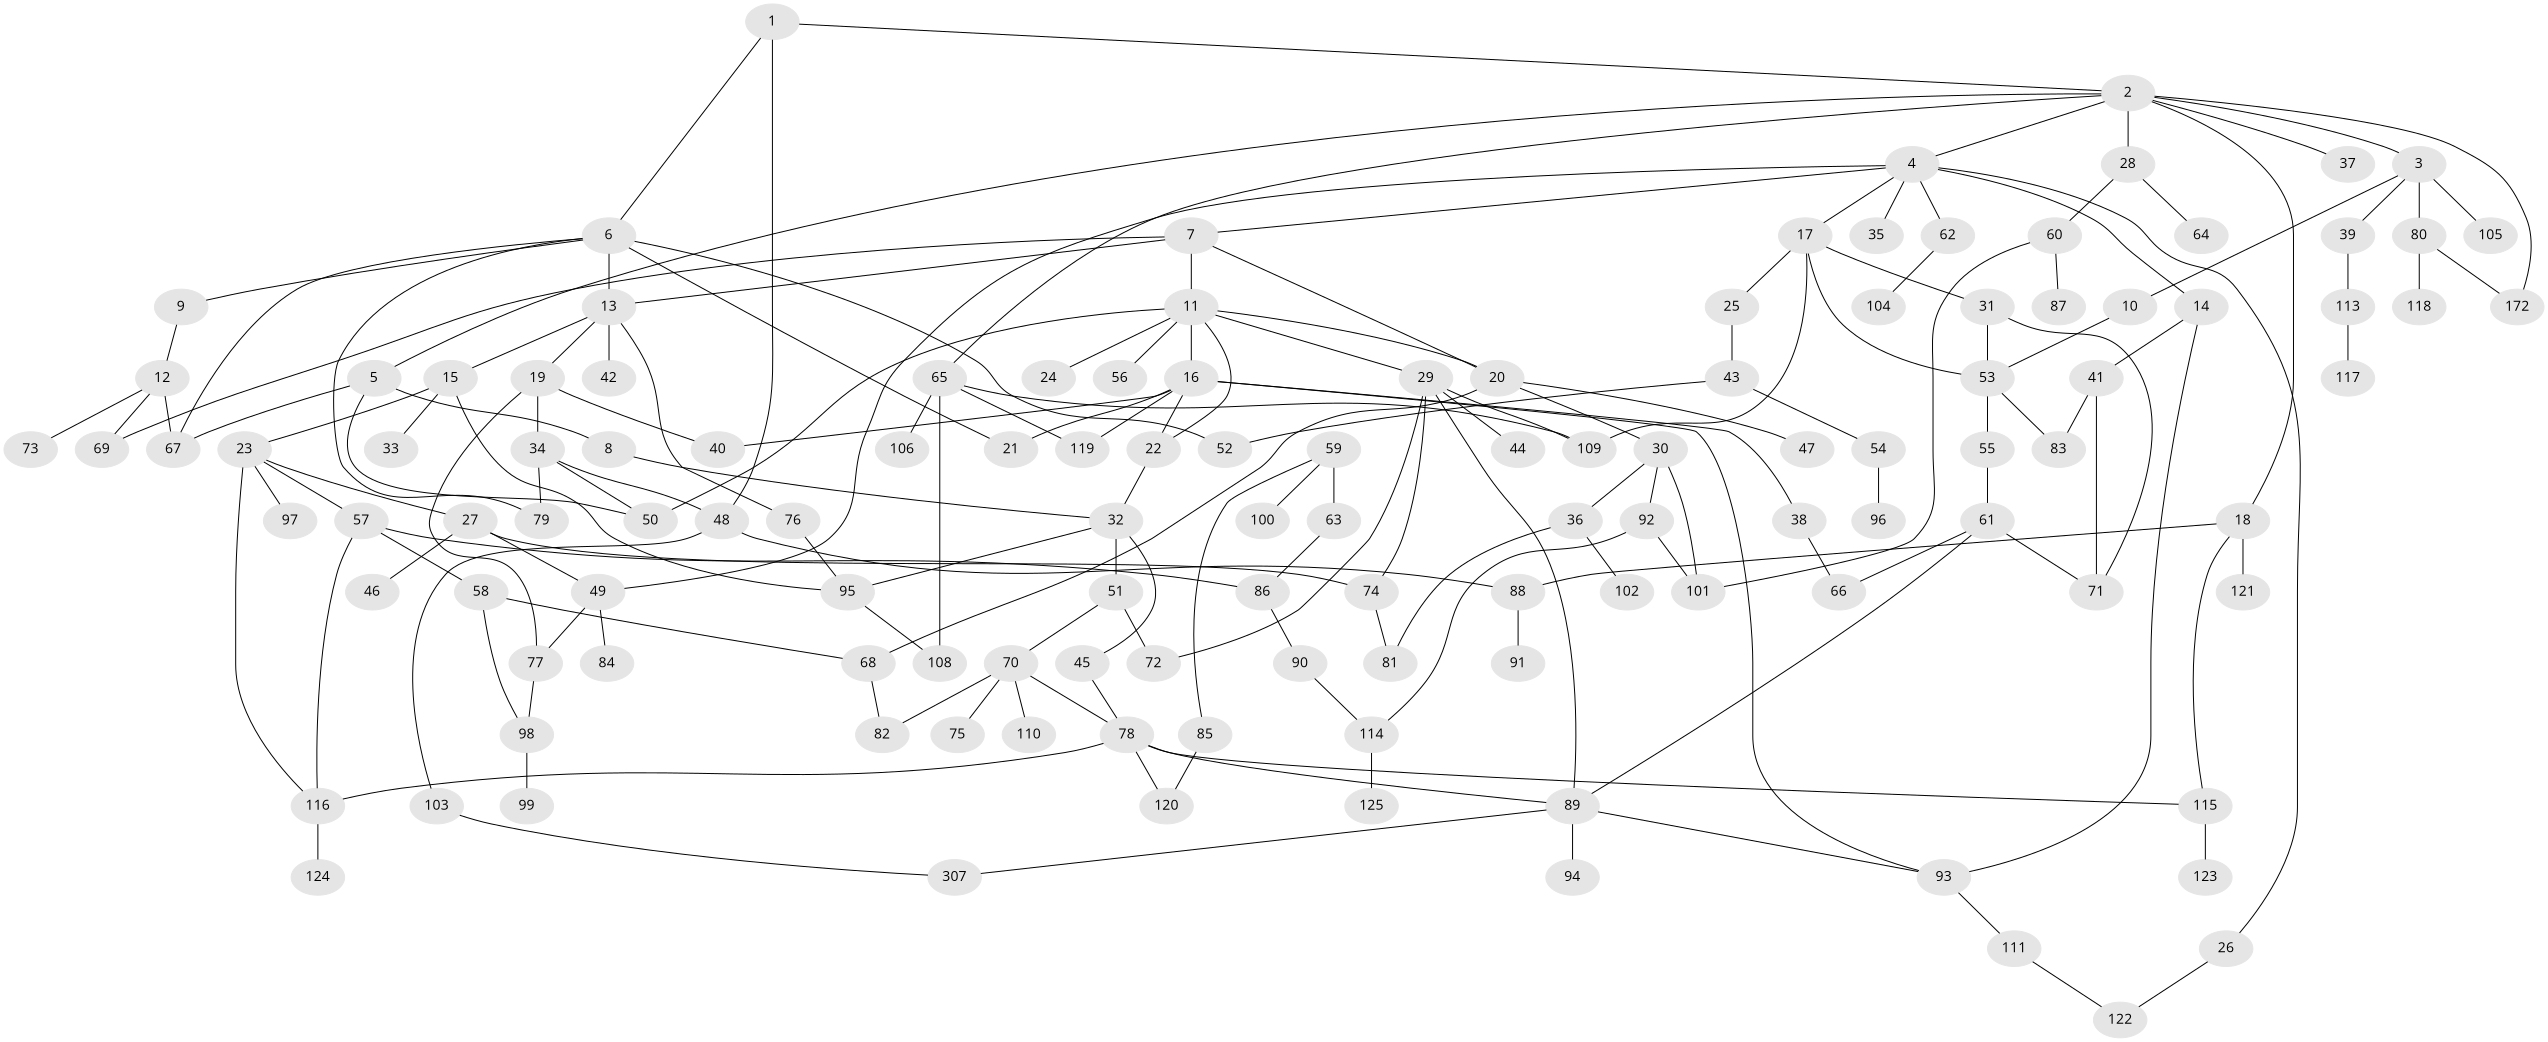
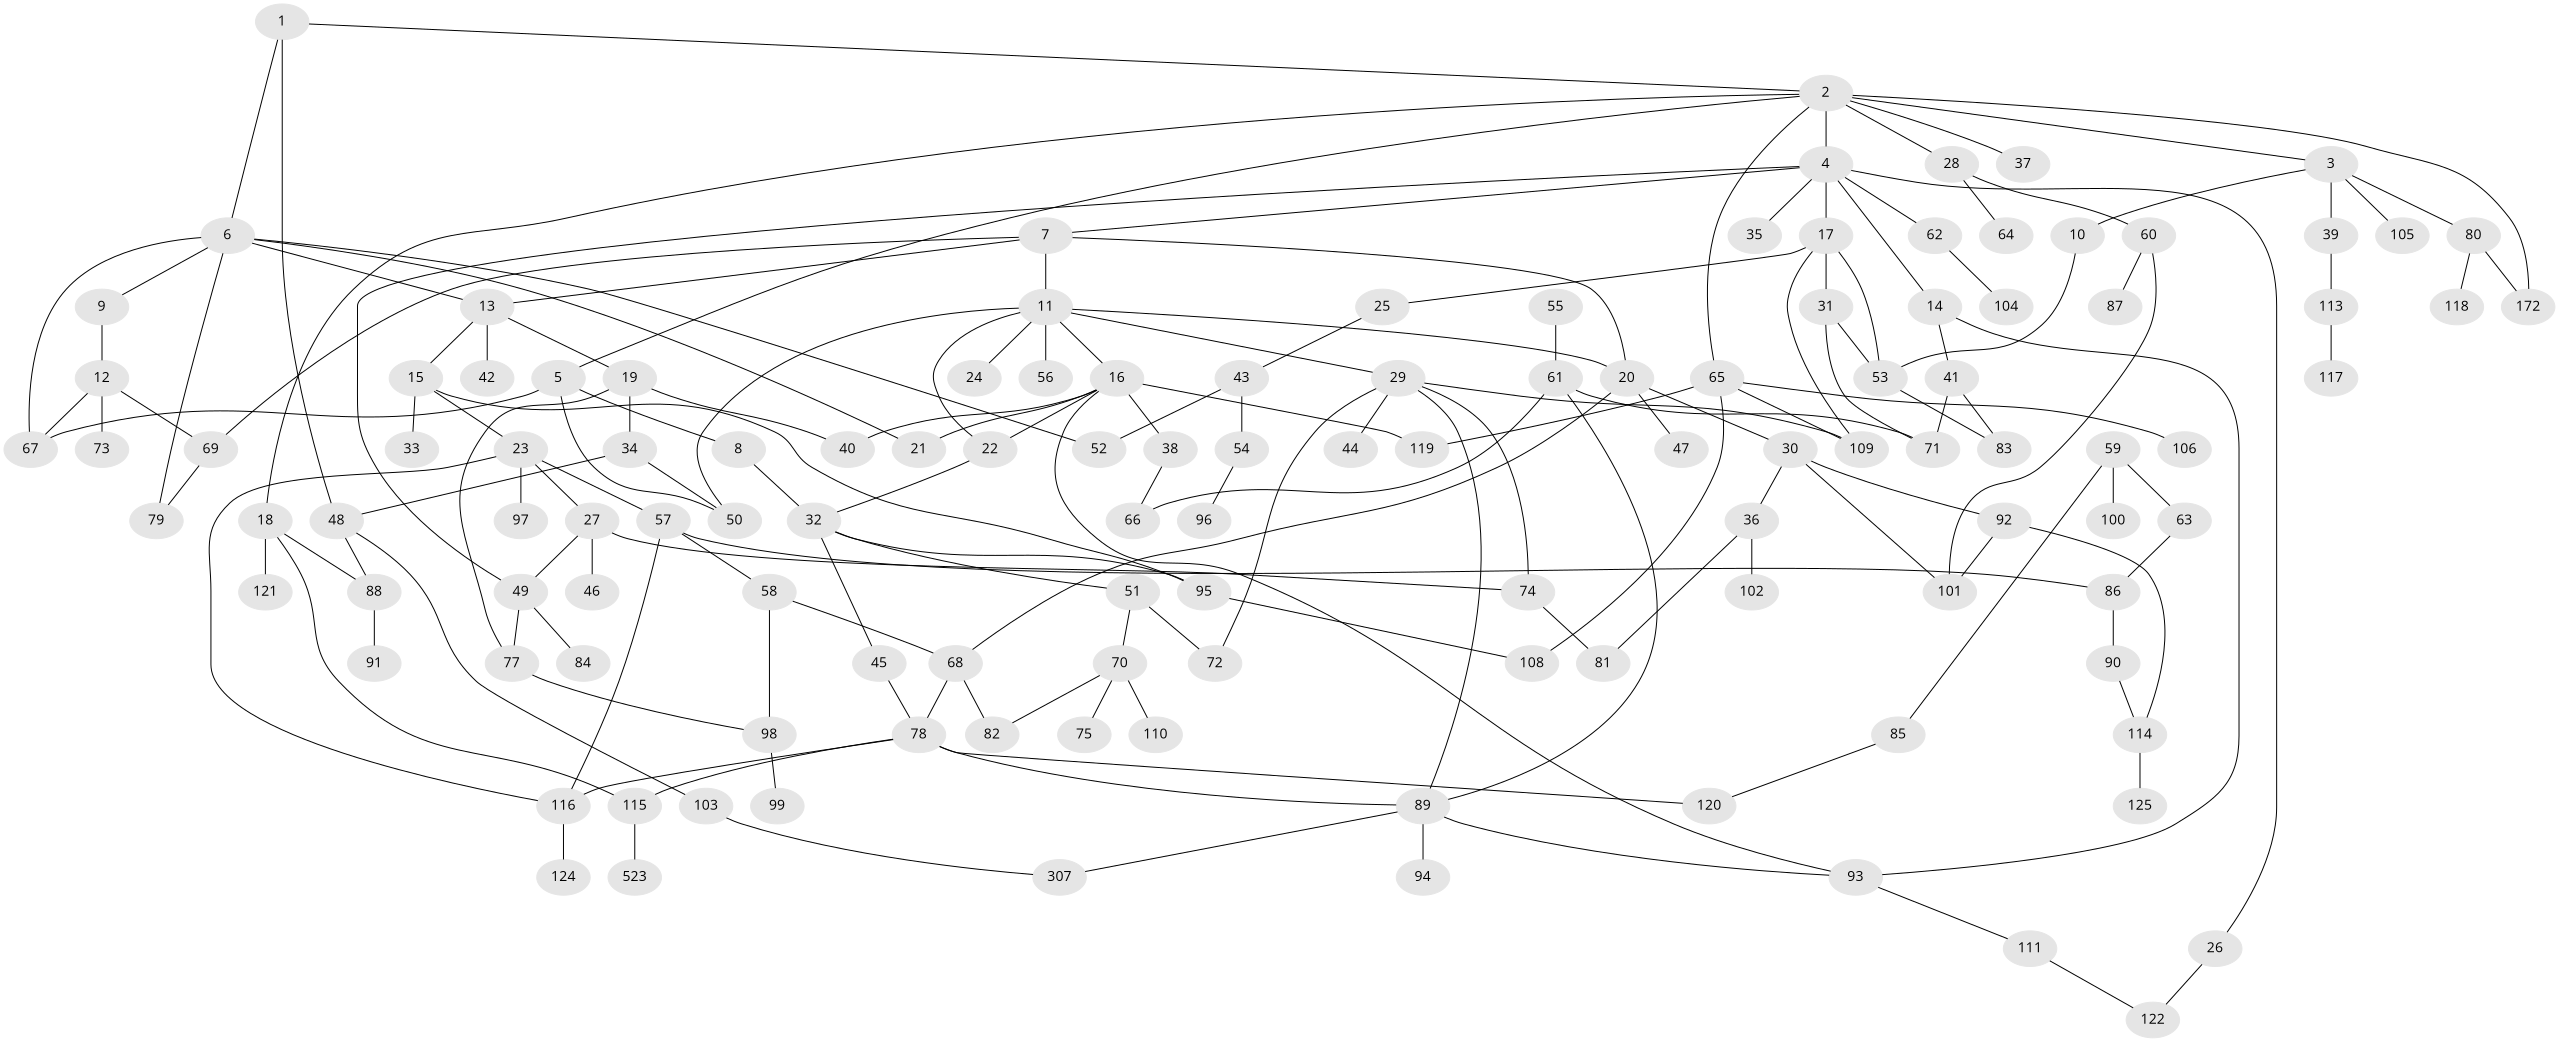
(1987, 414) -> none
(539, 480) -> (184, 485)
(793, 521) -> none
(1069, 699) -> (937, 699)
(2205, 877) -> (635, 877)
